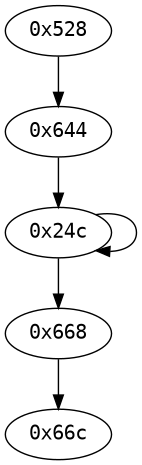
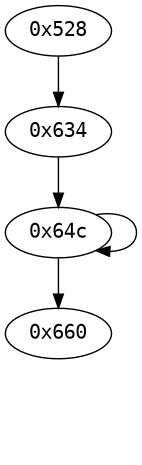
(58, 132) -> (58, 132)
(58, 233) -> (58, 233)
(58, 334) -> (58, 334)
(58, 434) -> none
